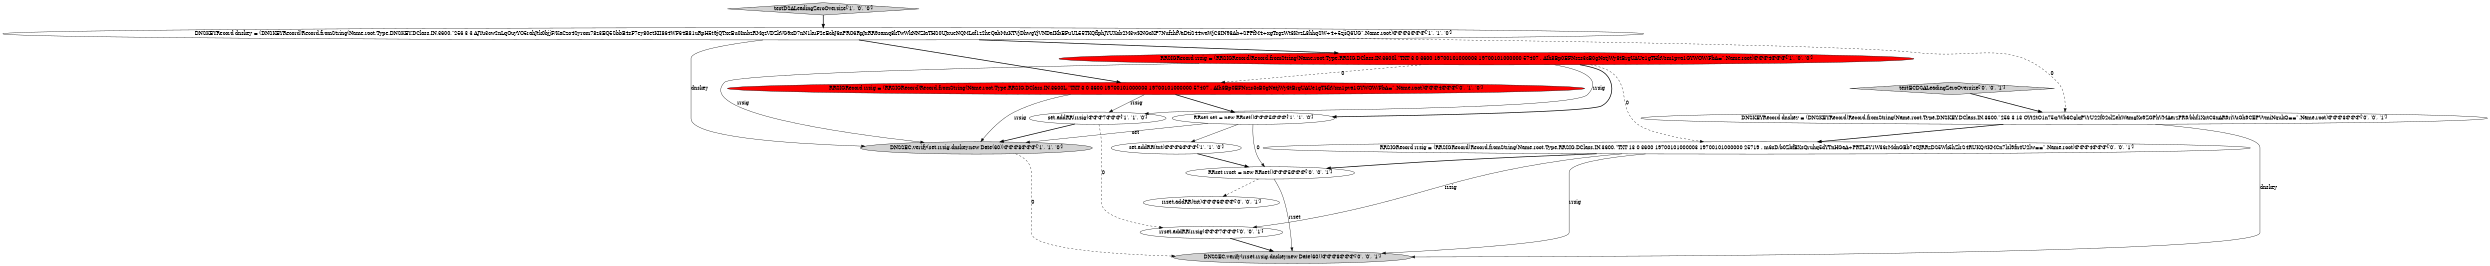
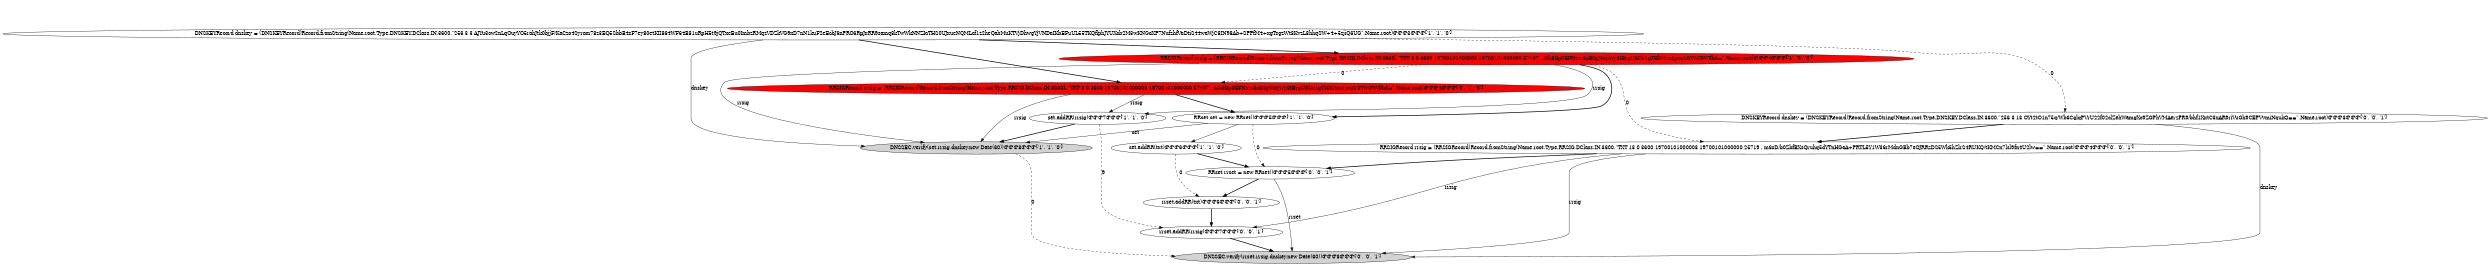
(823, 9) -> none
(1952, 88) -> none
(1254, 145) -> (1254, 145)
(1103, 173) -> (1103, 173)
none -> (1179, 178)
(1242, 187) -> (1242, 187)
none -> (1211, 216)
